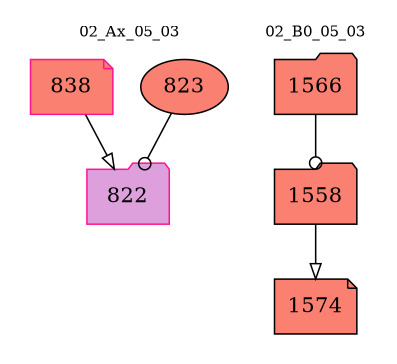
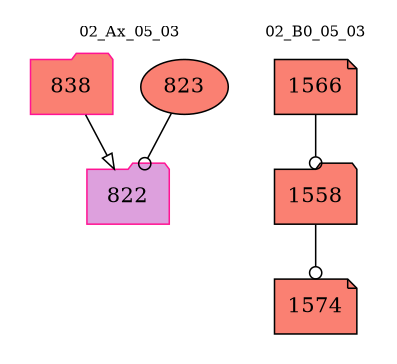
(72, 87) -> (72, 87)
(316, 87) -> (316, 87)
(316, 244) -> (316, 246)
